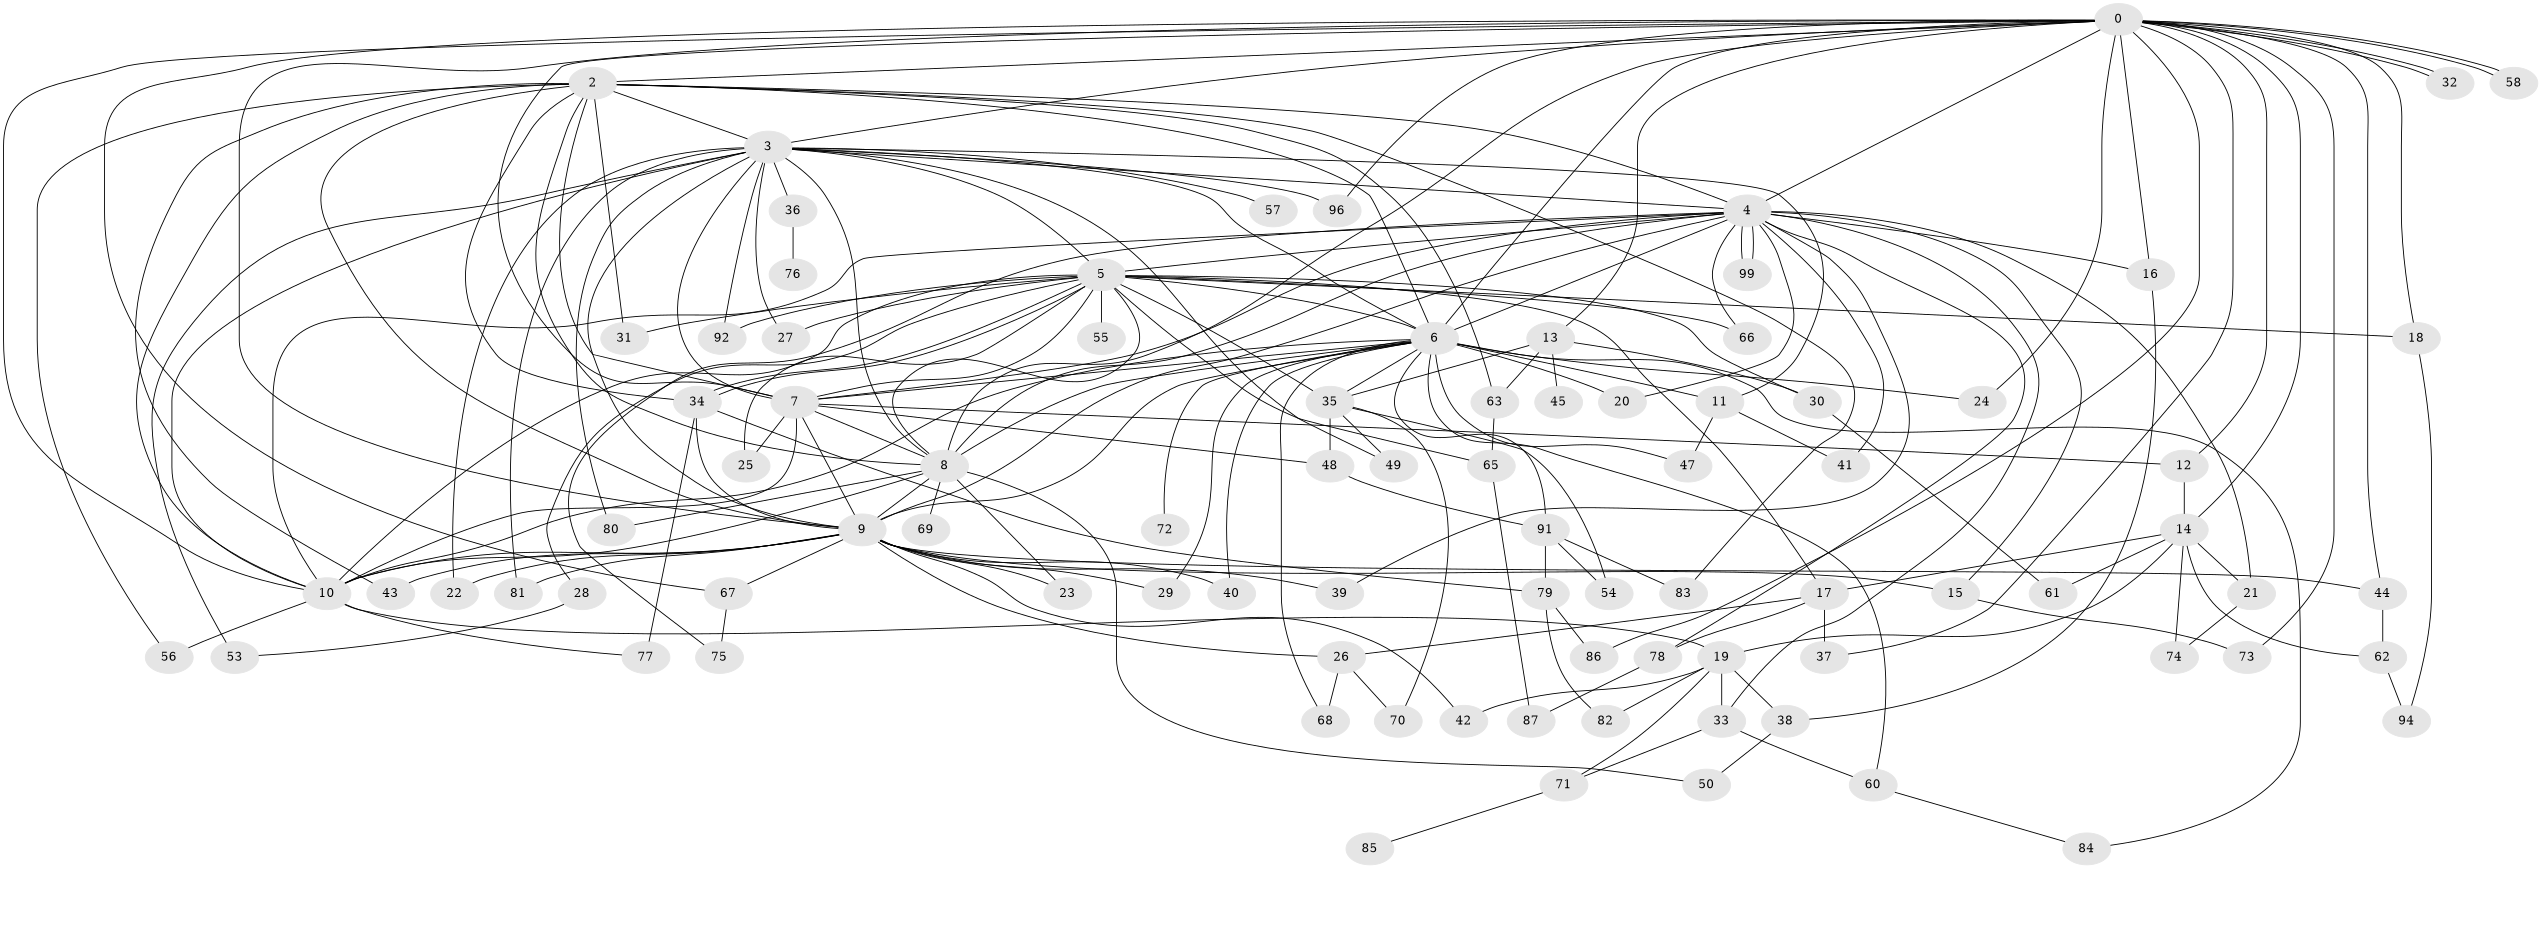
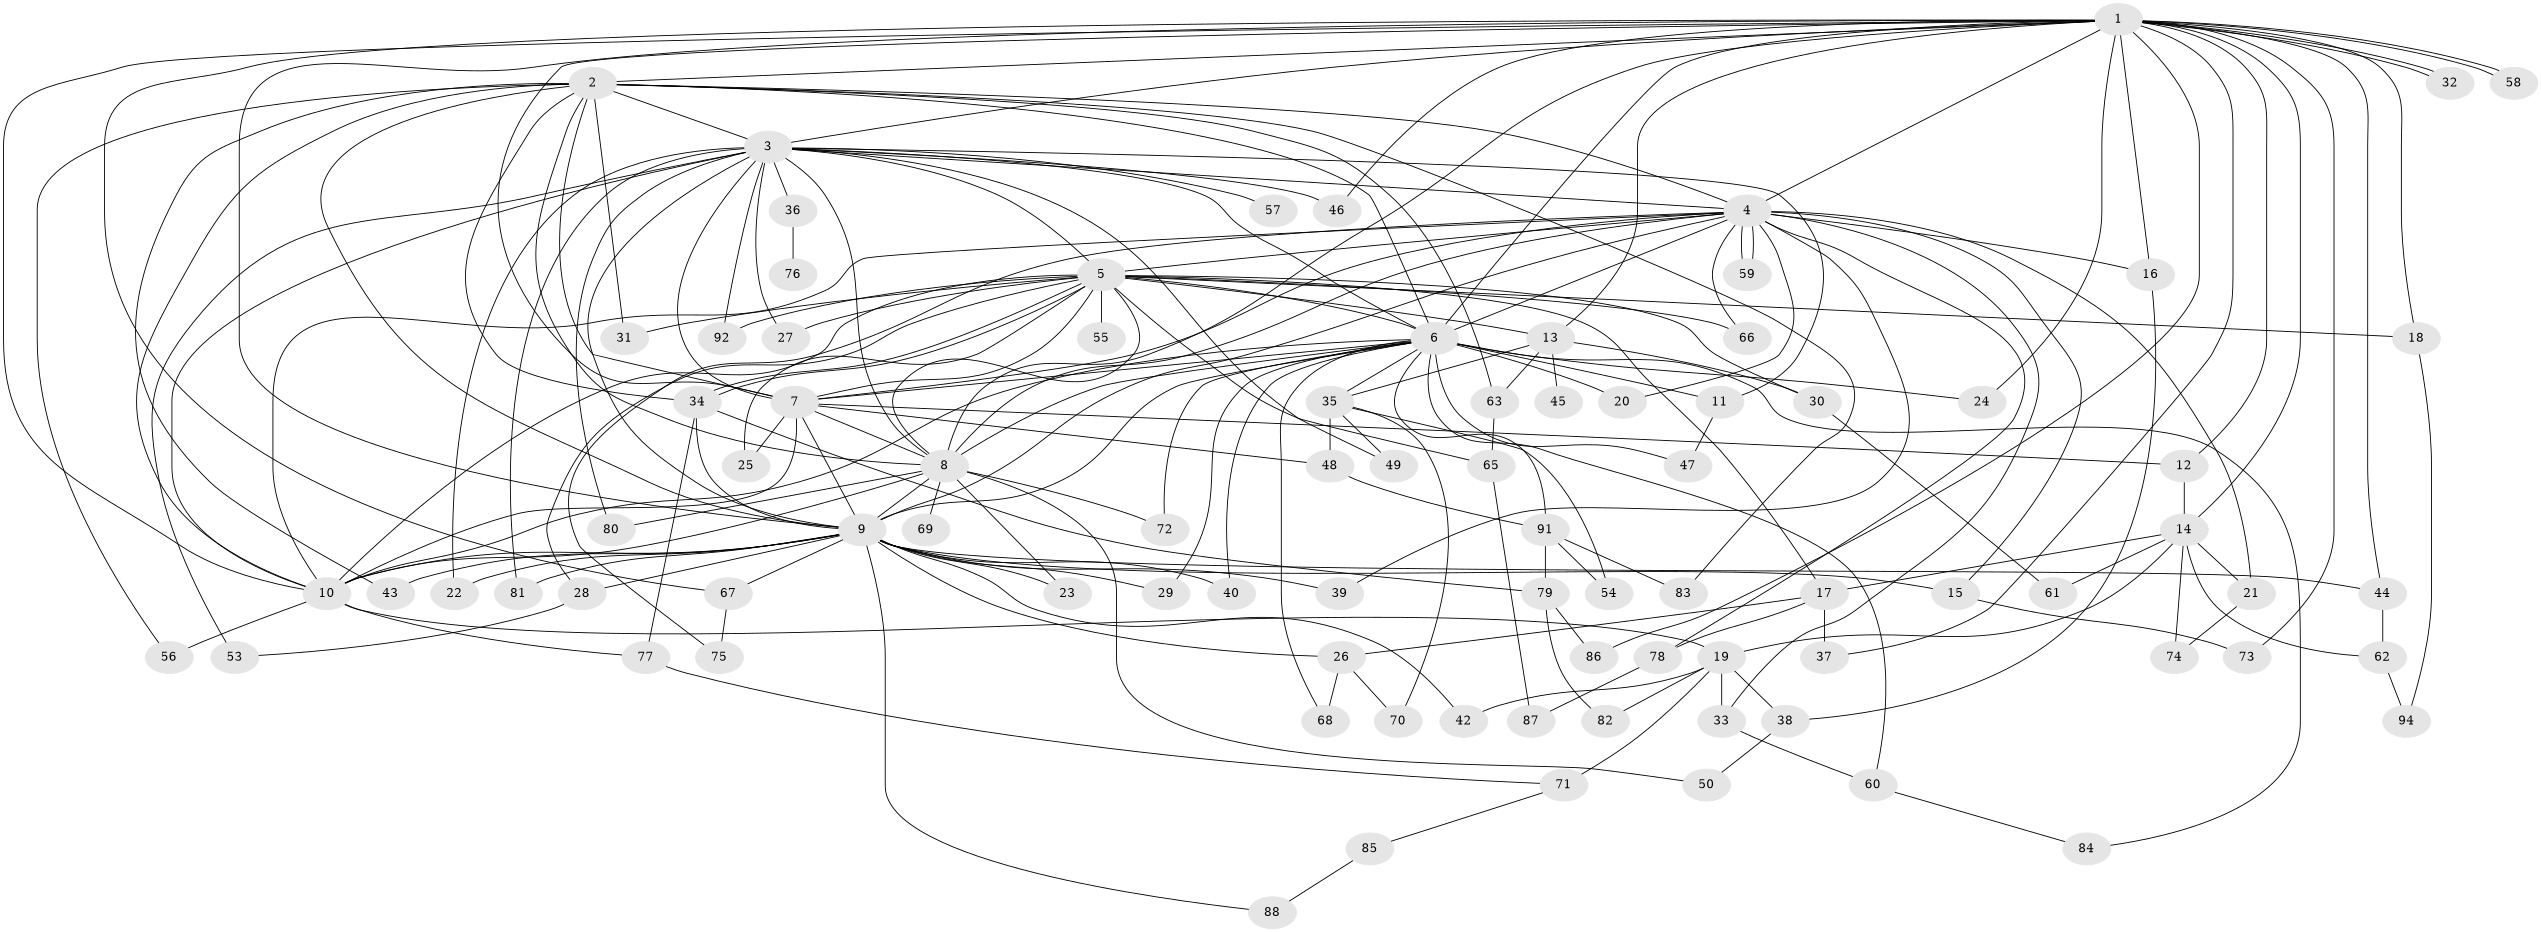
(2119, 19) -> (2119, 19)
(1337, 211) -> (1337, 211)
(1747, 275) -> (1747, 275)
(1218, 335) -> (1367, 308)
(1846, 466) -> none
none -> (1057, 493)
none -> (722, 562)
(1643, 753) -> (1100, 747)
none -> (1272, 913)
